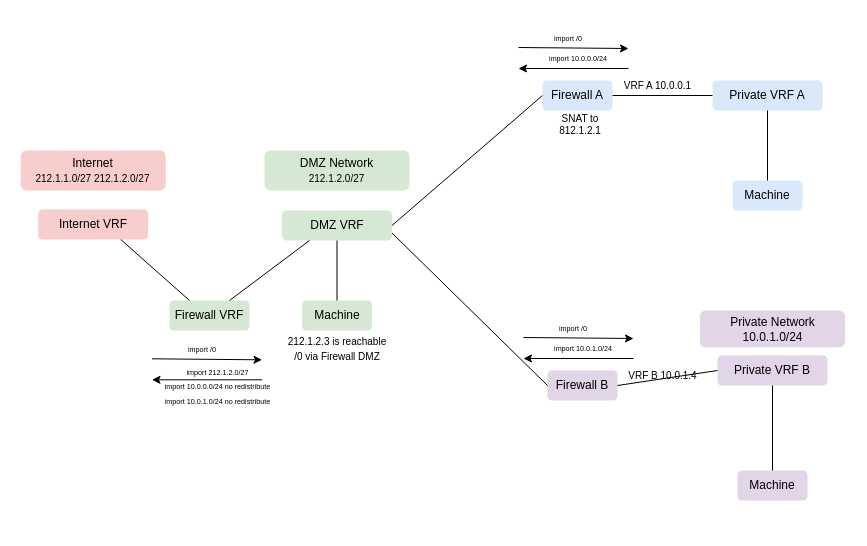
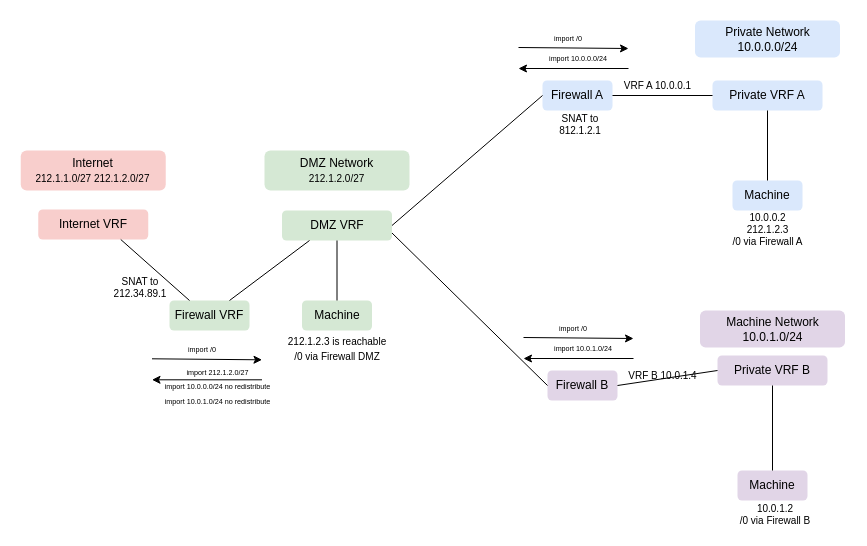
none -> (768, 39)
none -> (768, 230)
none -> (140, 287)
(773, 330) -> (773, 330)
none -> (776, 515)
